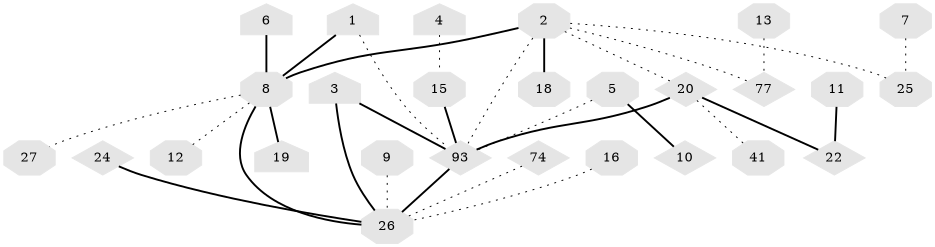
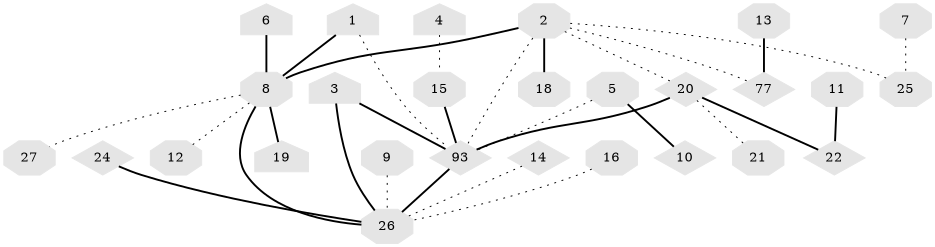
(764, 55) -> (764, 55)
(538, 158) -> (538, 158)
(758, 158) -> (758, 158)
